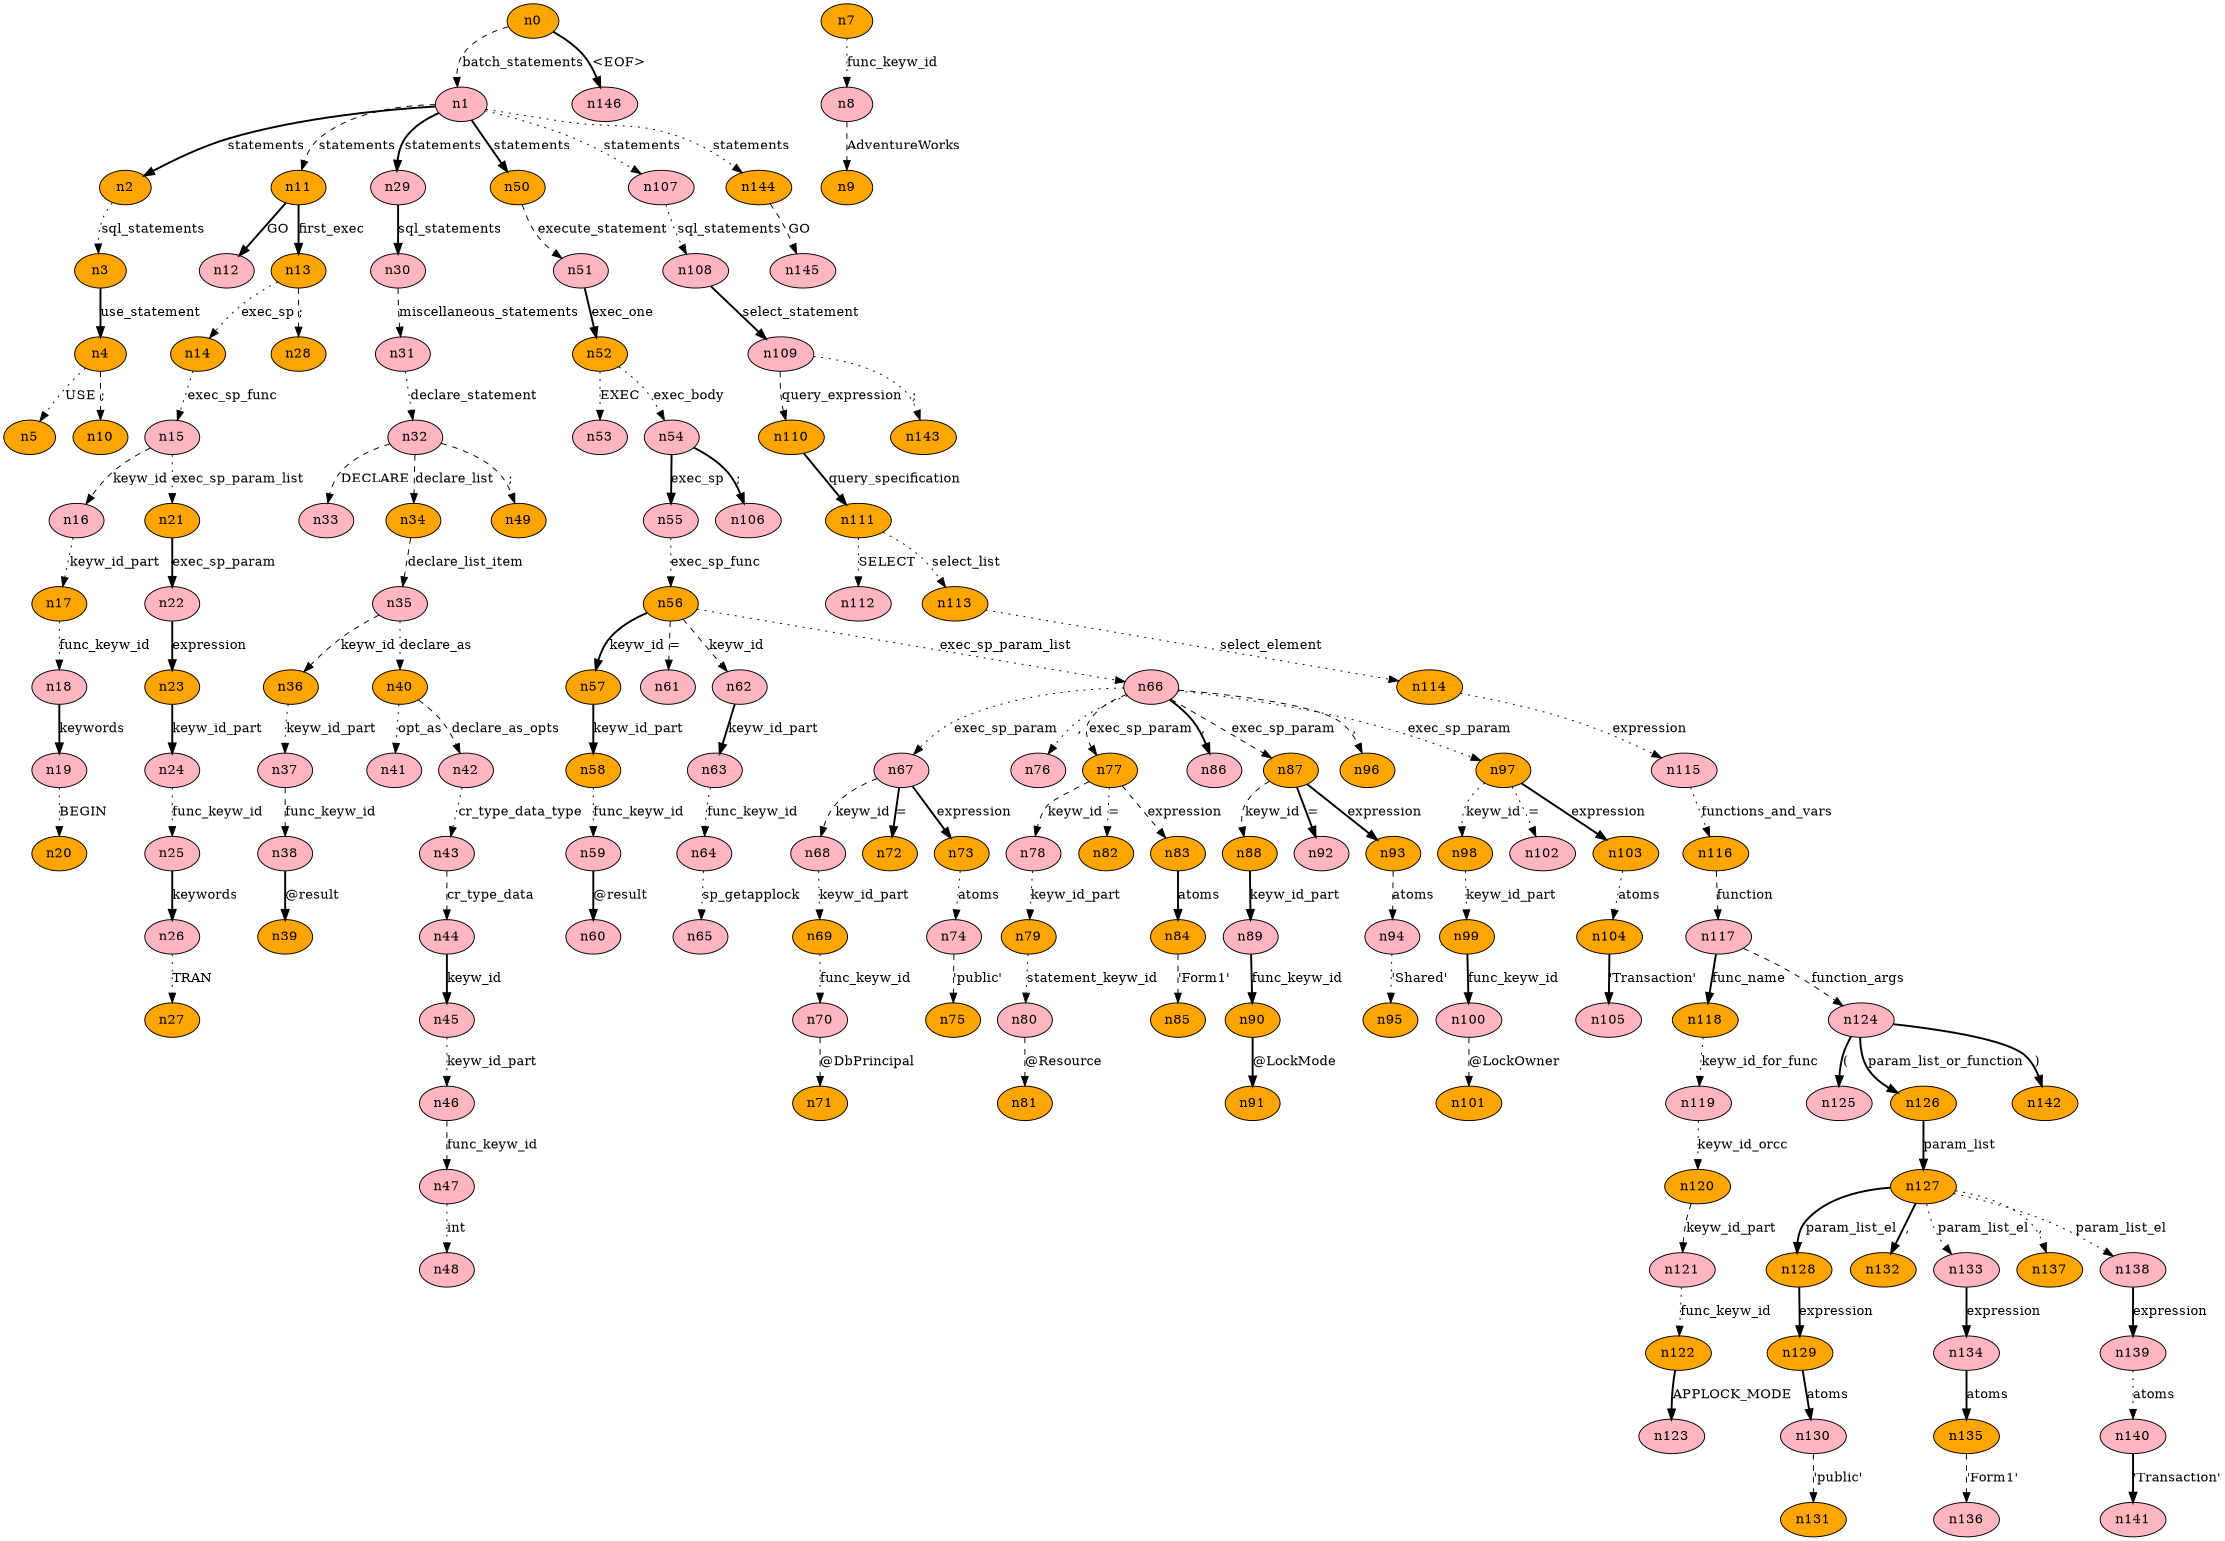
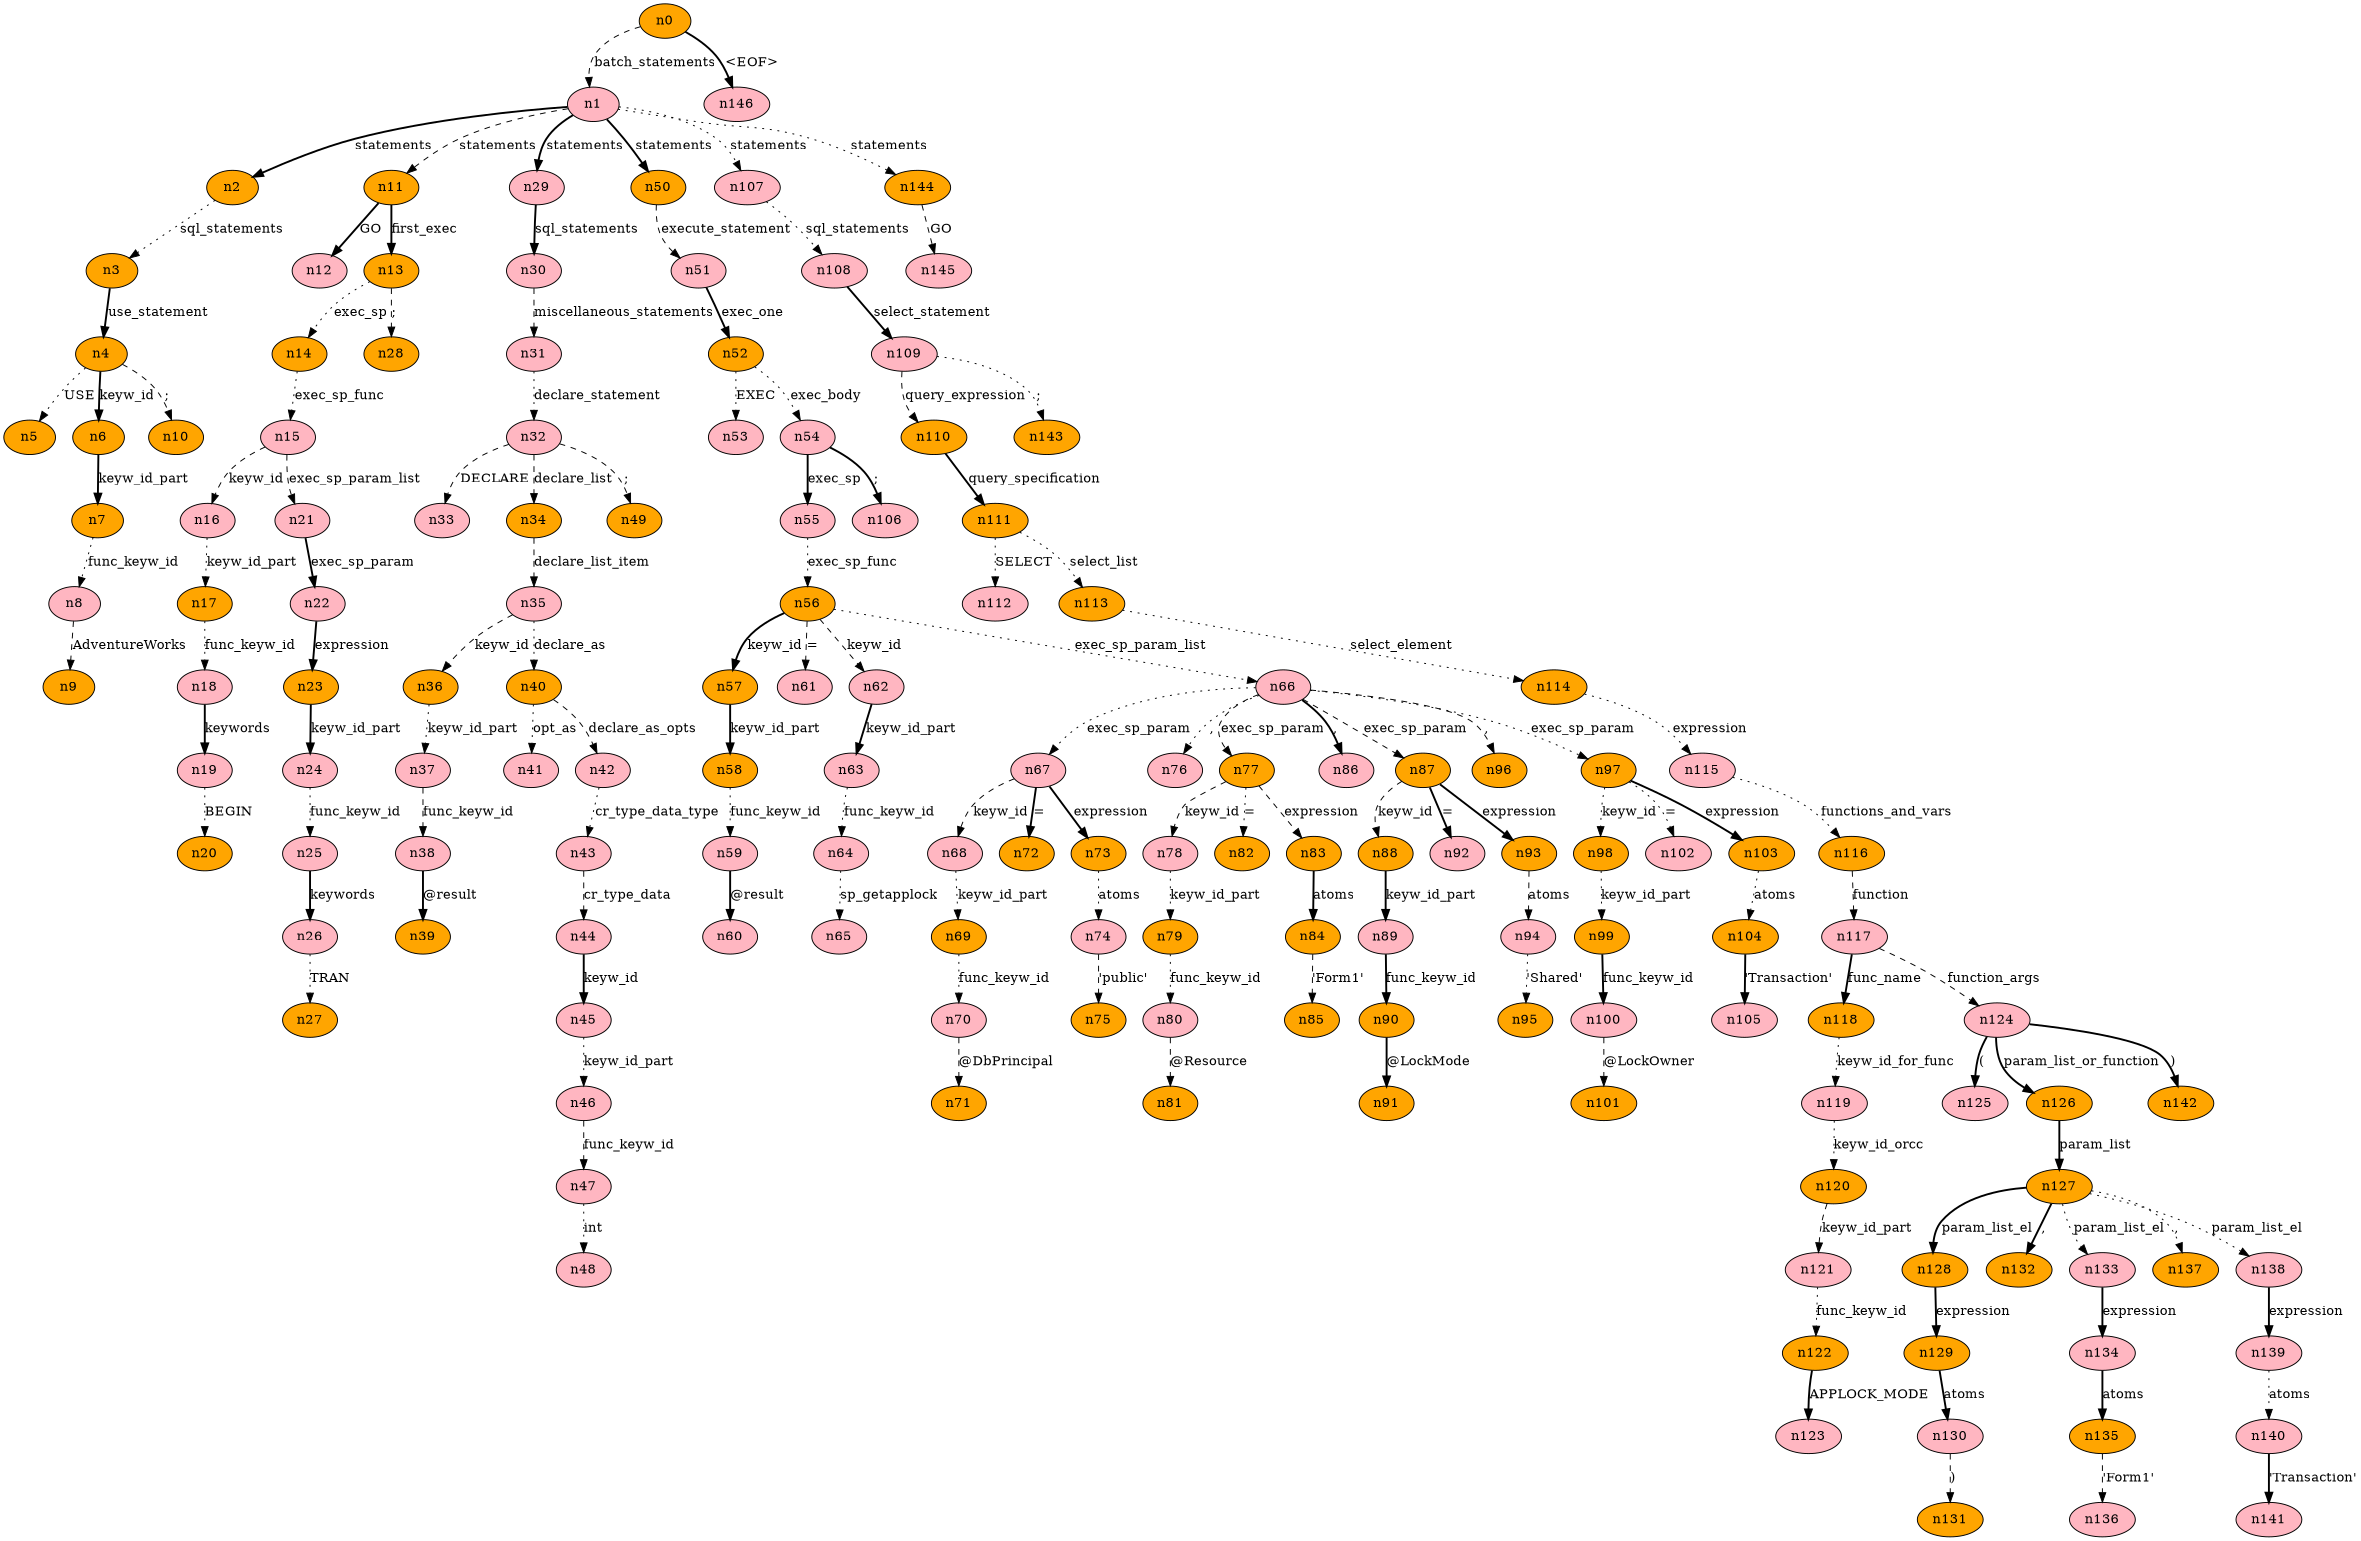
none -> (99, 437)
(172, 474) -> (287, 475)
(172, 521) -> (302, 521)
(1092, 978) -> (1216, 978)
(1838, 1478) -> (1953, 1478)
